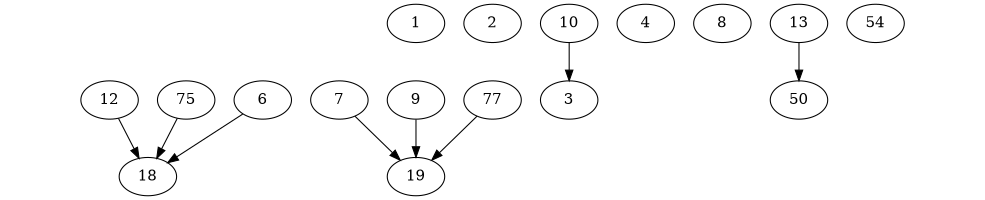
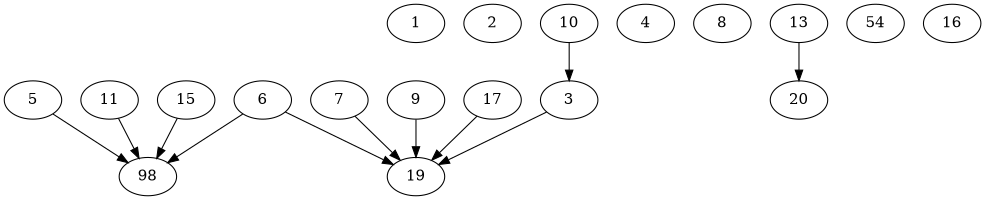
none -> (952, 23)
none -> (33, 100)
(110, 100) -> (110, 100)
(186, 100) -> (186, 100)
(493, 100) -> (493, 100)
(799, 100) -> (799, 100)
none -> (334, 136)
none -> (498, 136)
(148, 177) -> (148, 177)
